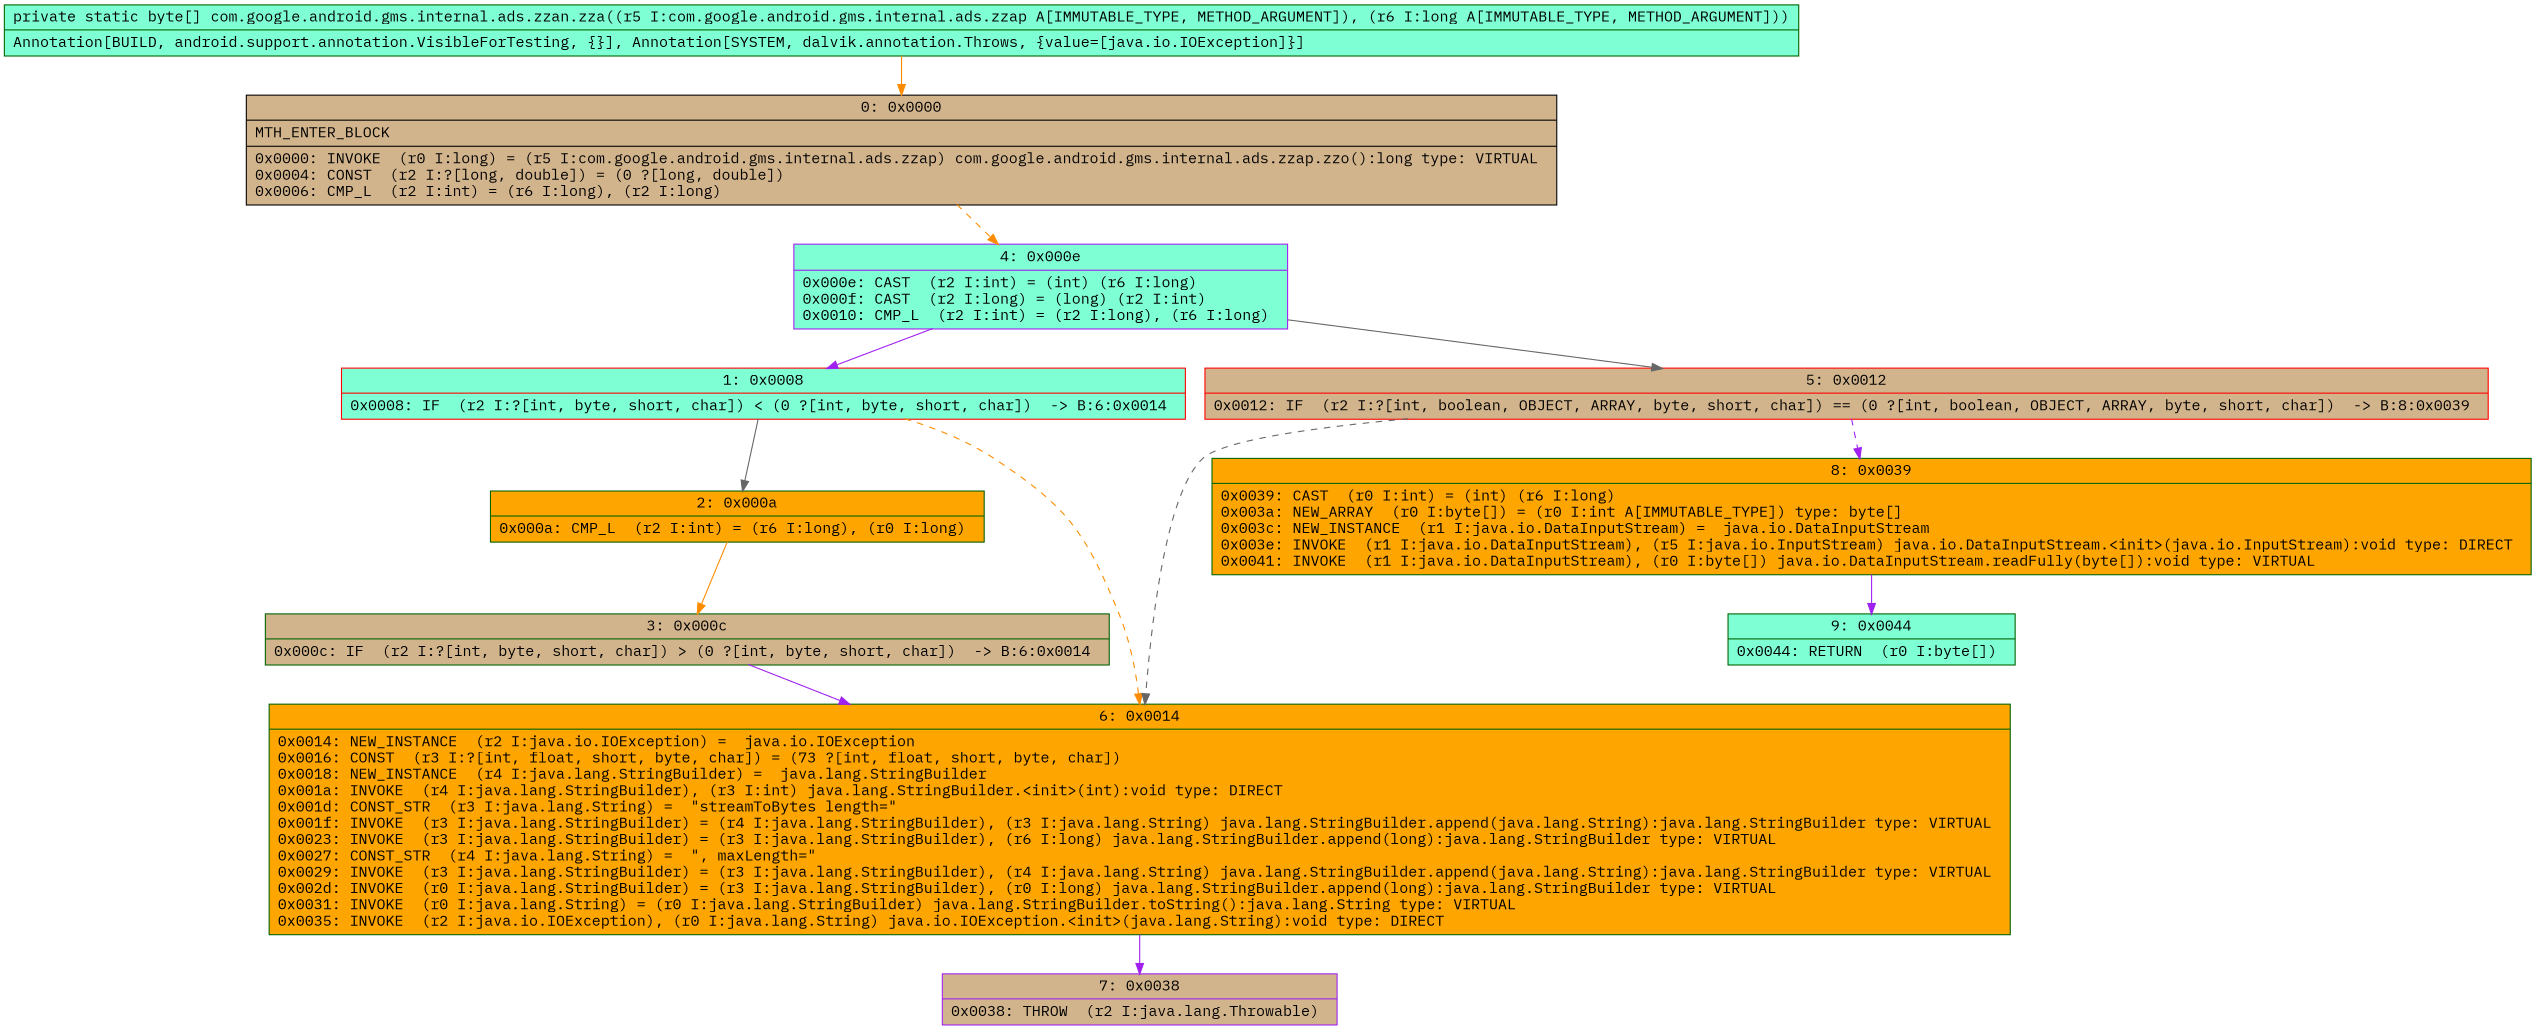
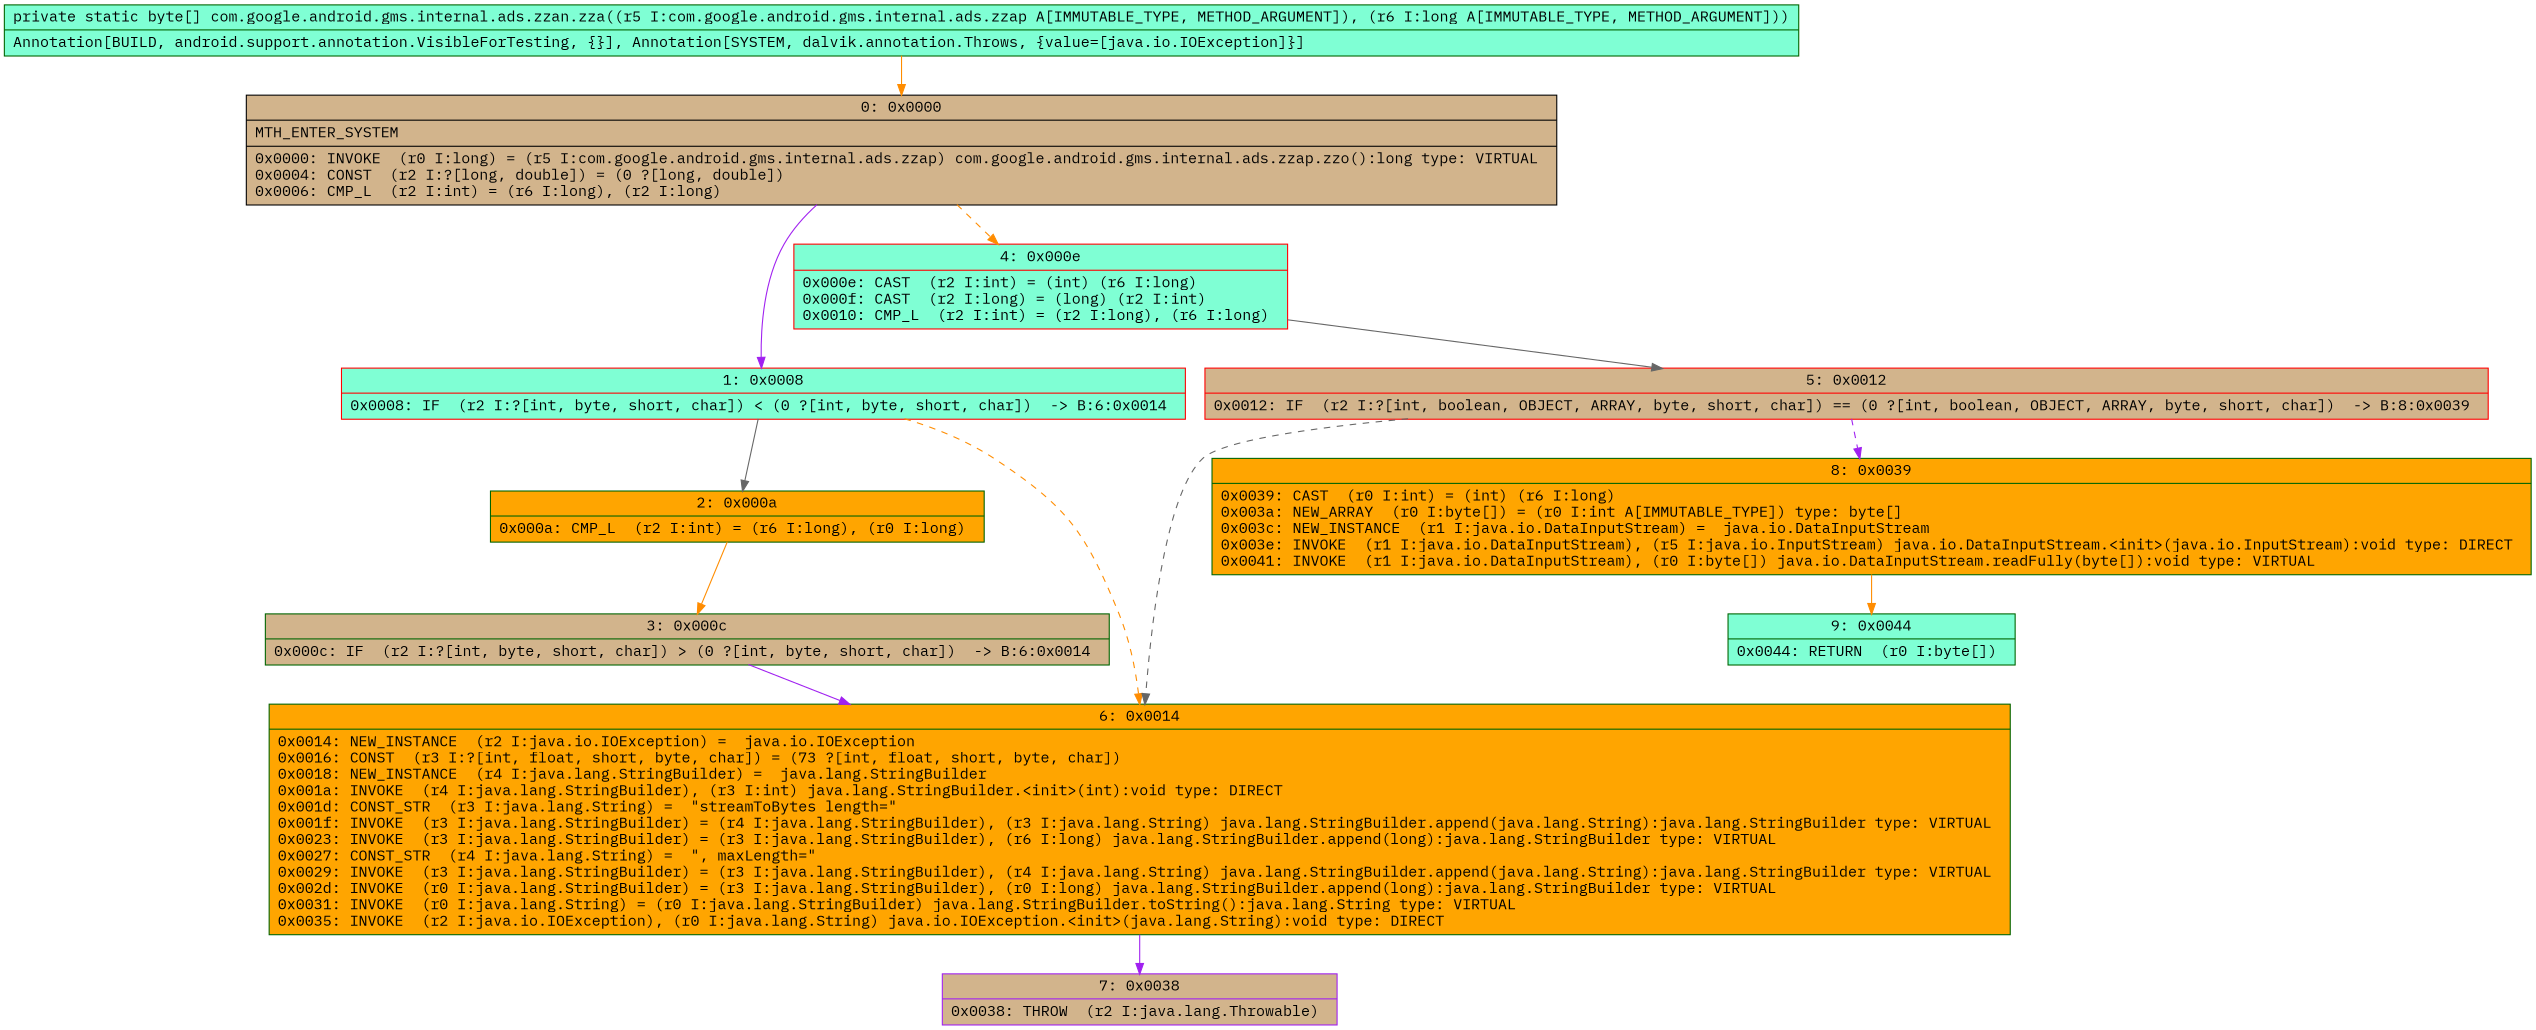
(322, 133) -> (327, 133)
(1041, 287) -> (1041, 287)
(885, 347) -> (771, 274)
(1872, 589) -> (1872, 589)
